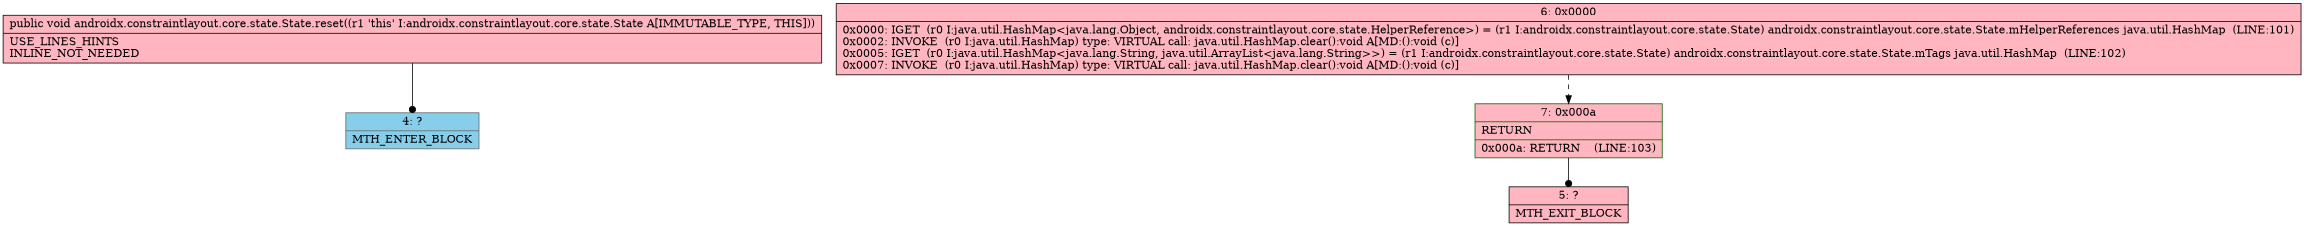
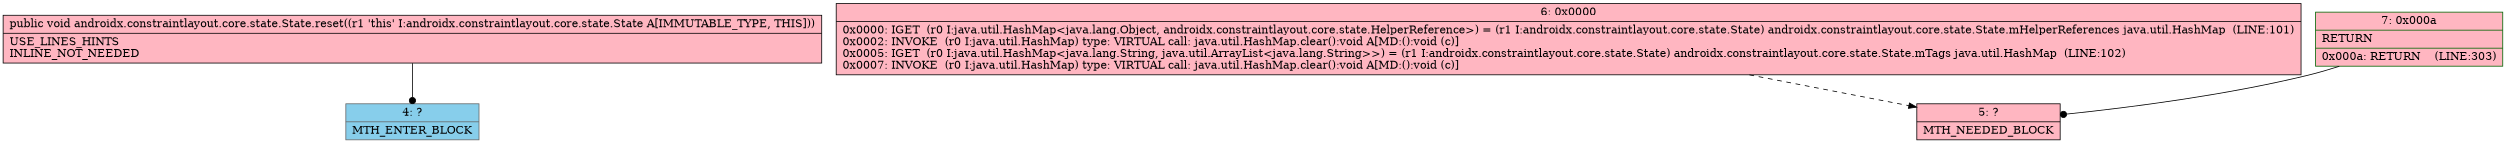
(1569, 85) -> (1829, 90)
(1569, 148) -> (2409, 57)
(1569, 213) -> (1988, 130)
